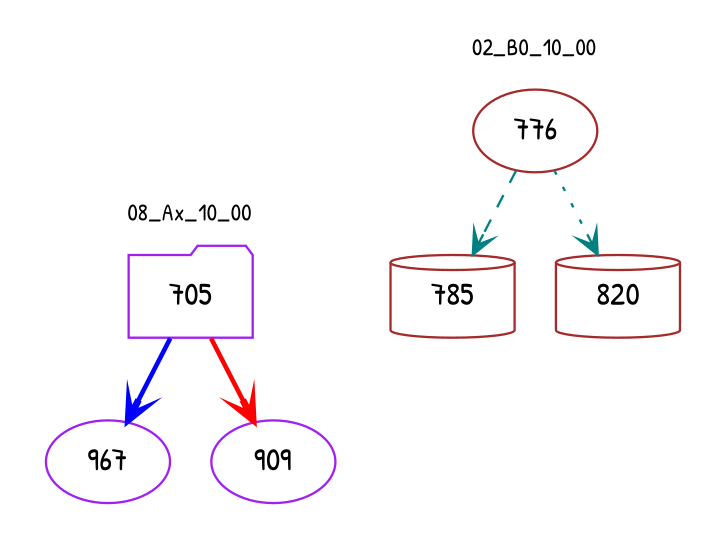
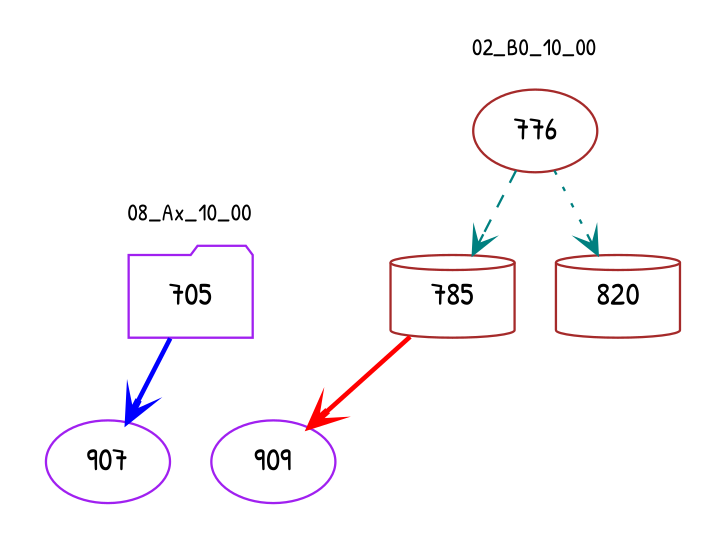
(227, 370) -> (368, 374)
(108, 462) -> (108, 462)
